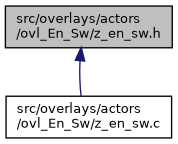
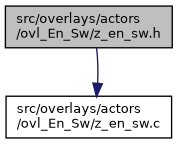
(80, 79) -> (98, 65)
